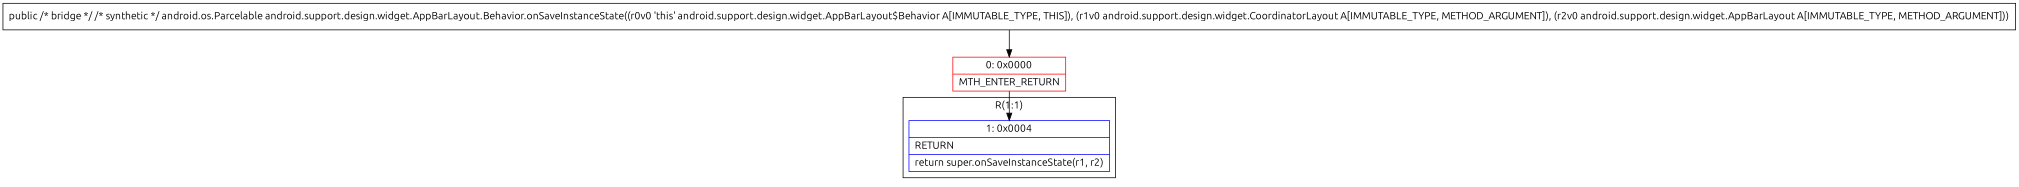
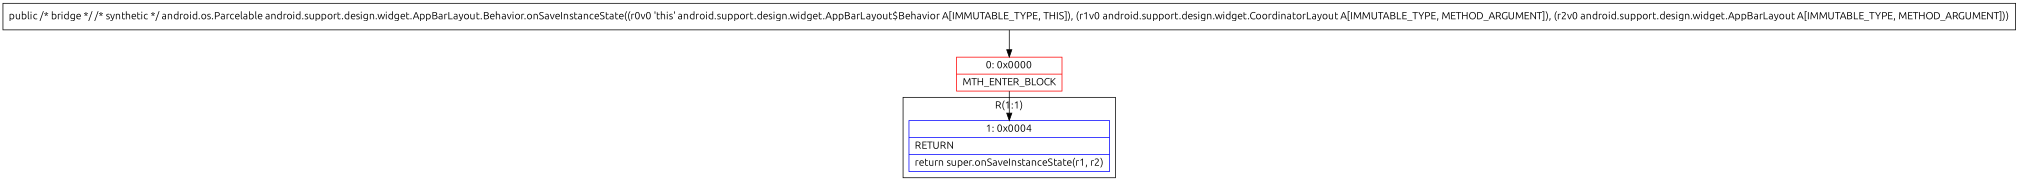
(1009, 82) -> (1009, 82)
